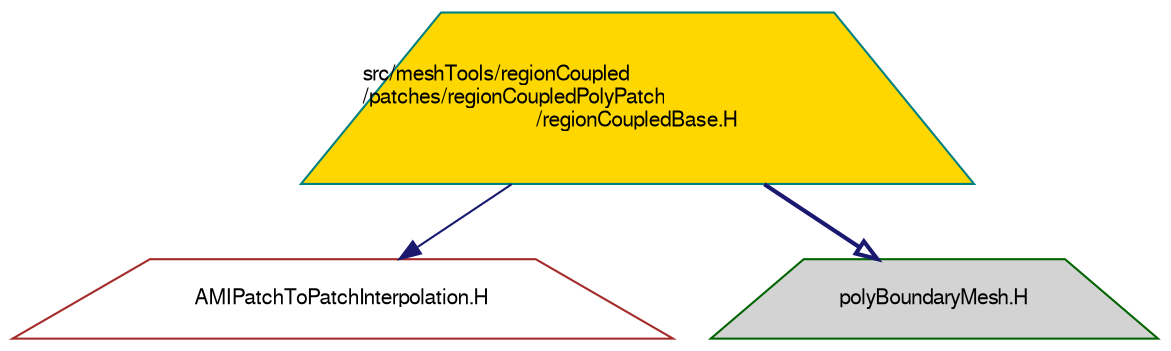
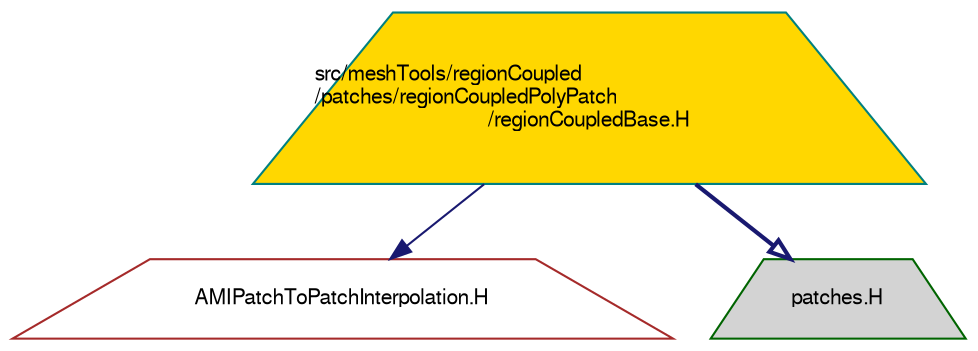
(934, 299) -> (838, 299)
